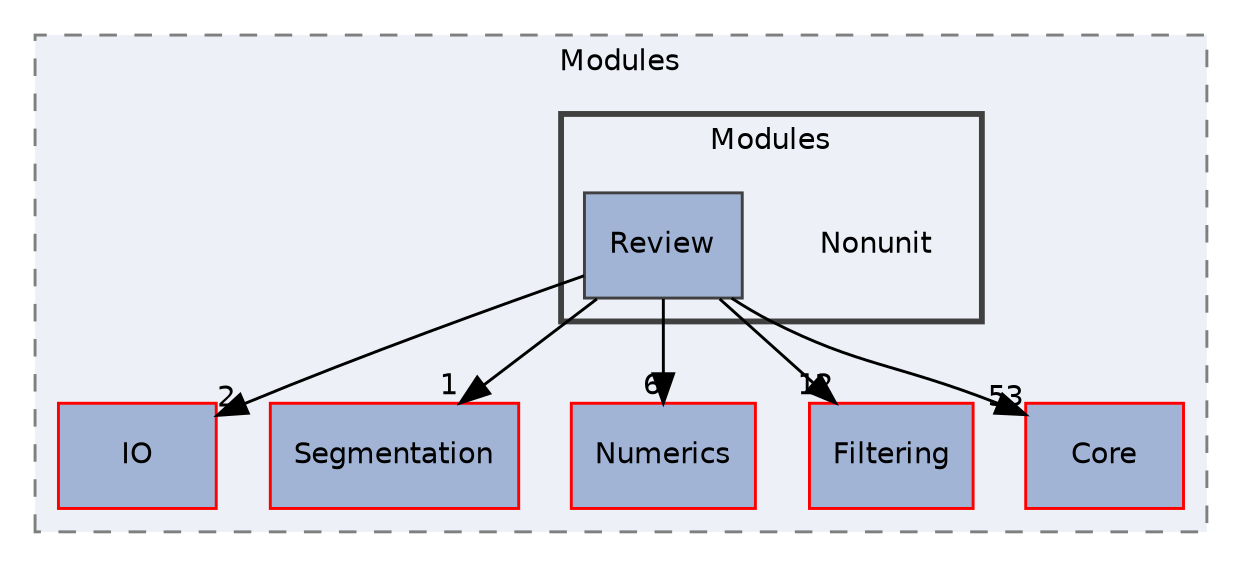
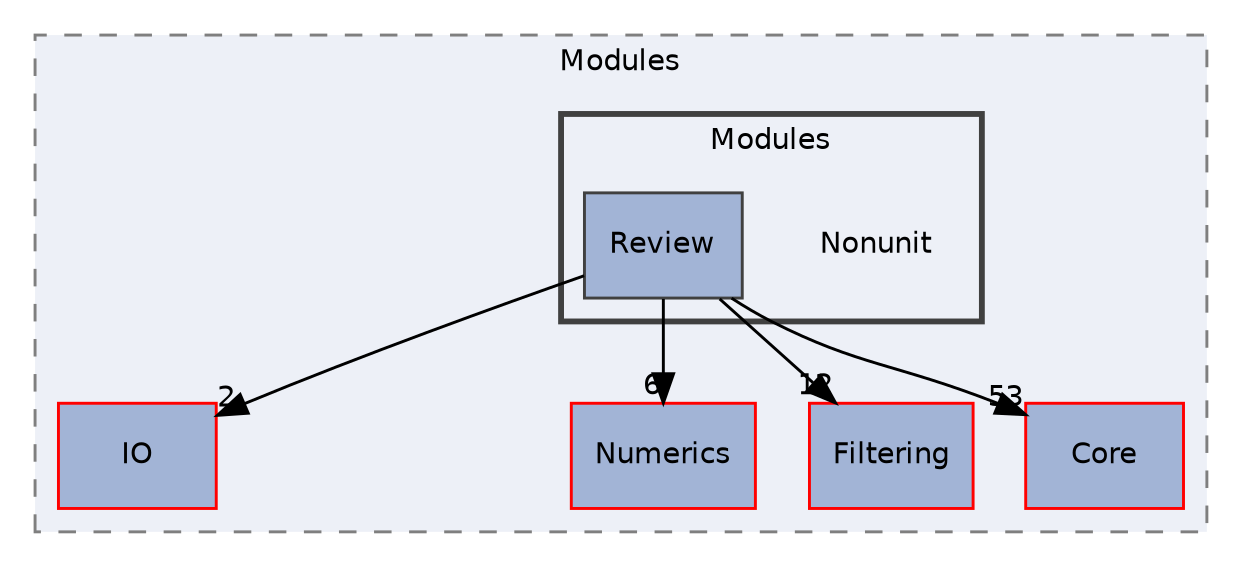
(395, 456) -> none
